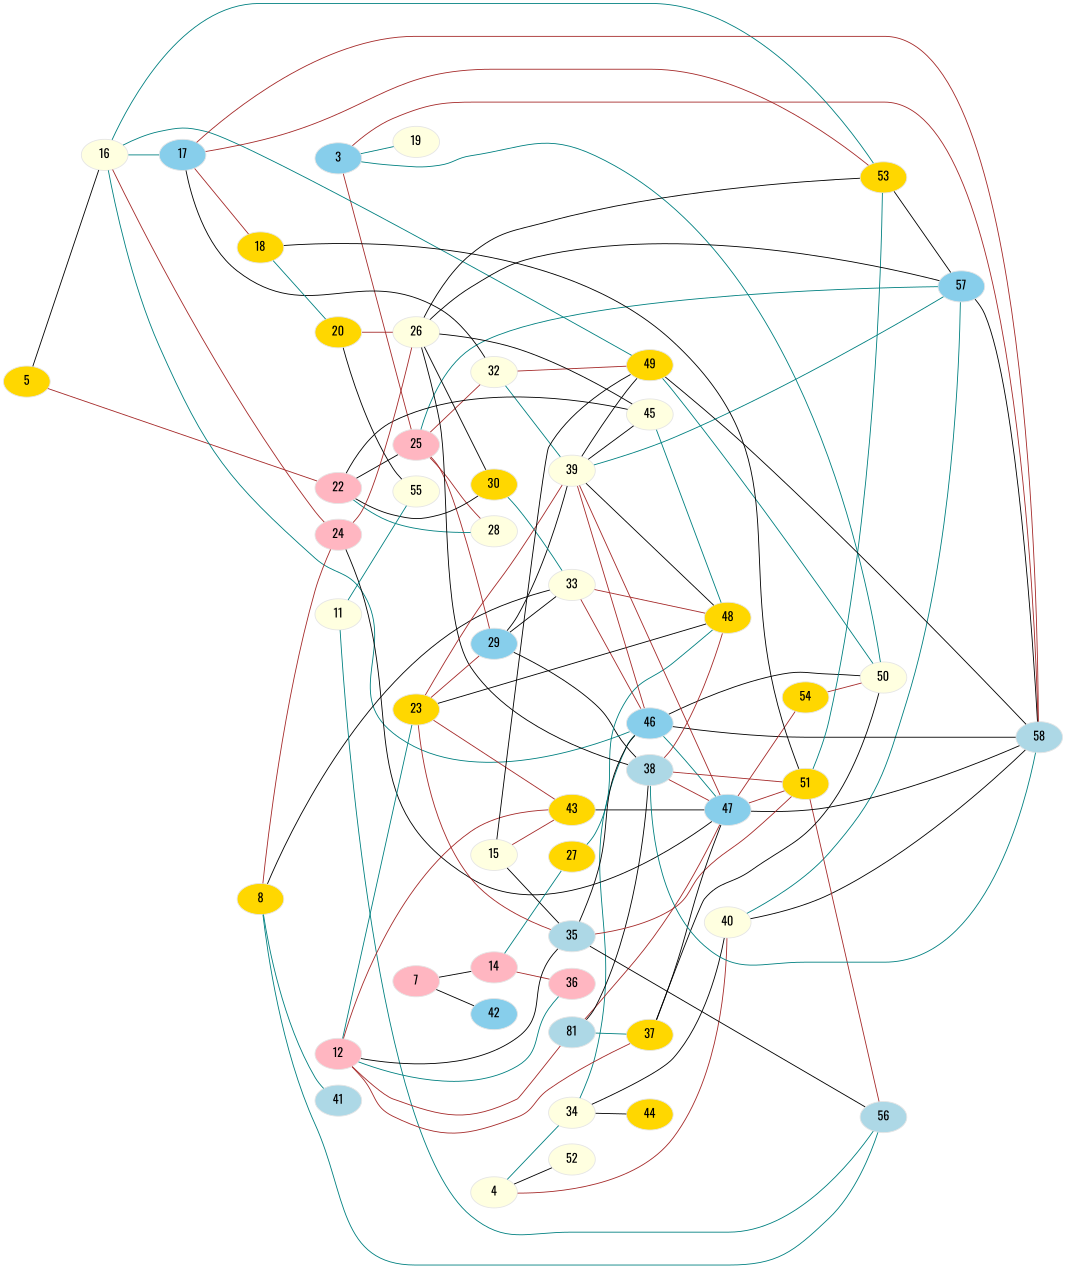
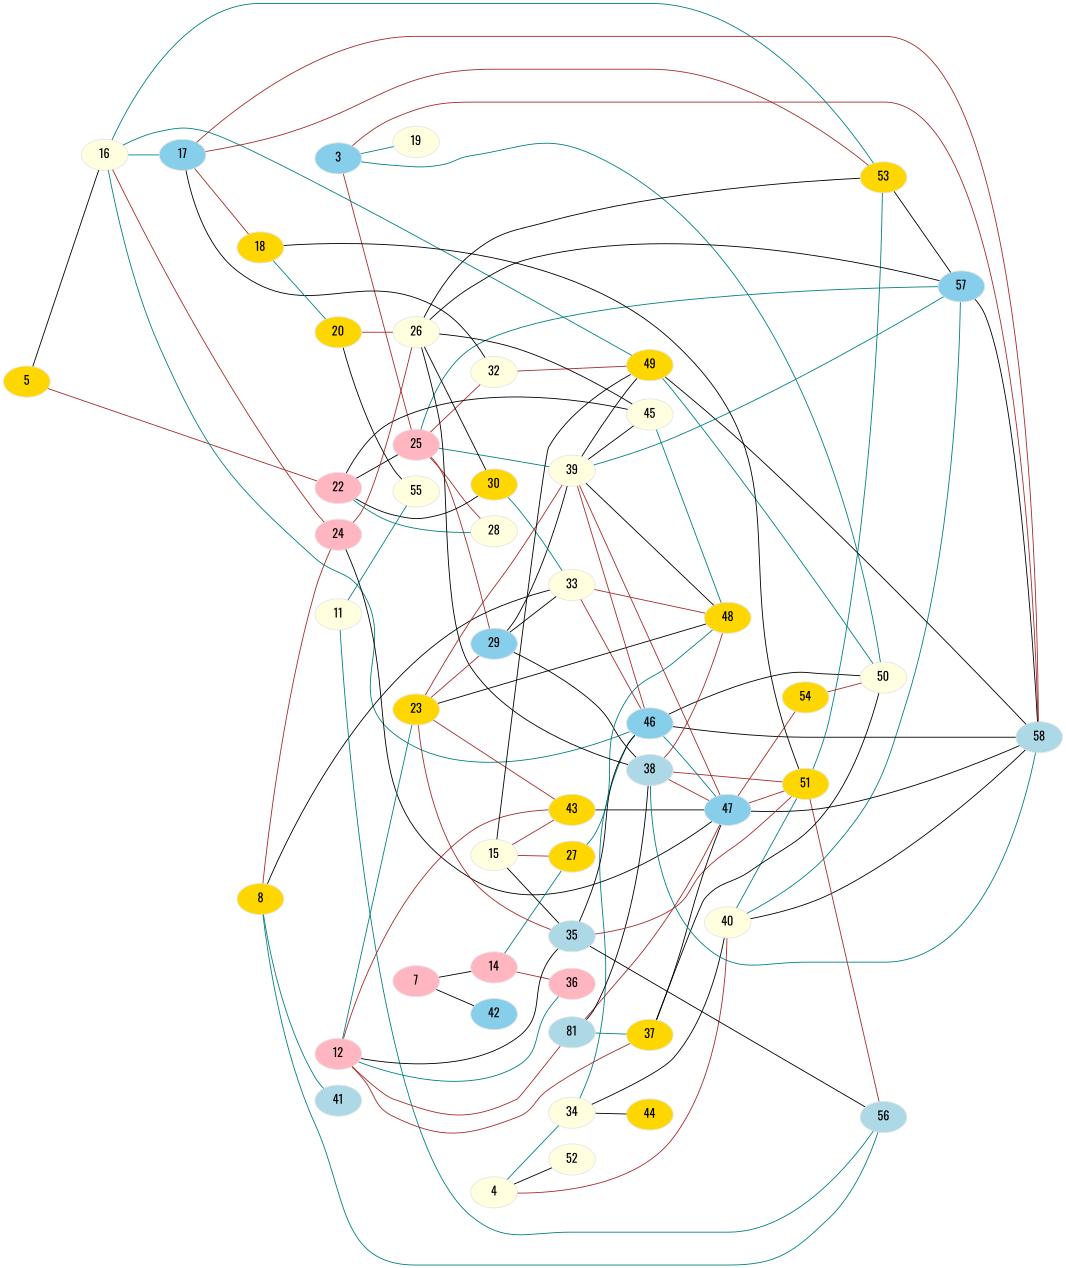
(533, 421) -> (494, 457)
none -> (767, 853)
none -> (533, 856)
